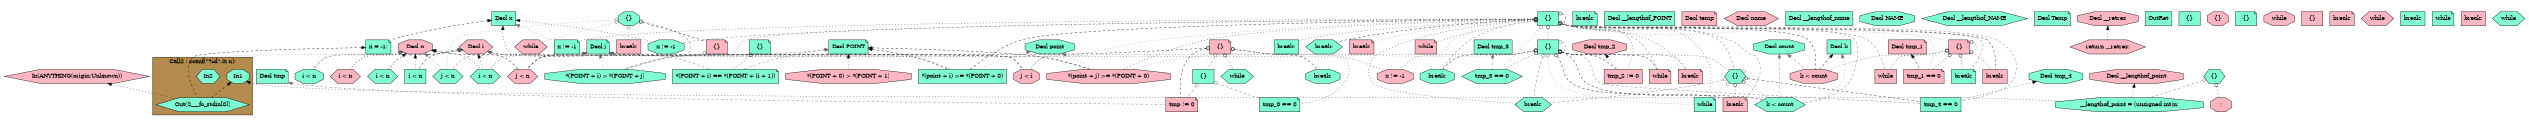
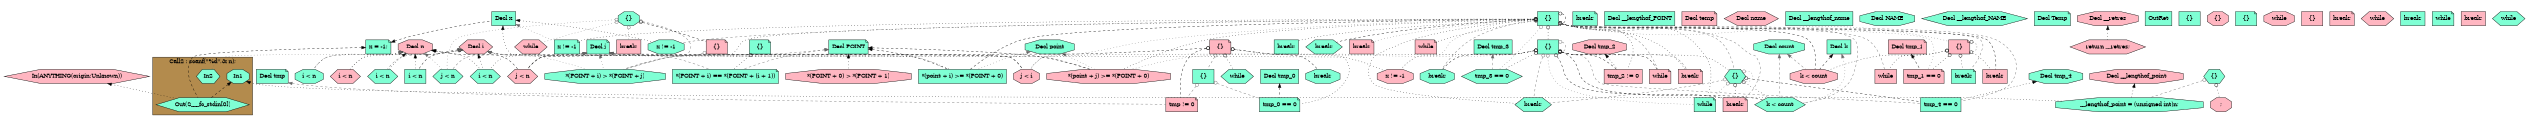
(439, 28) -> (443, 29)
none -> (1280, 76)
